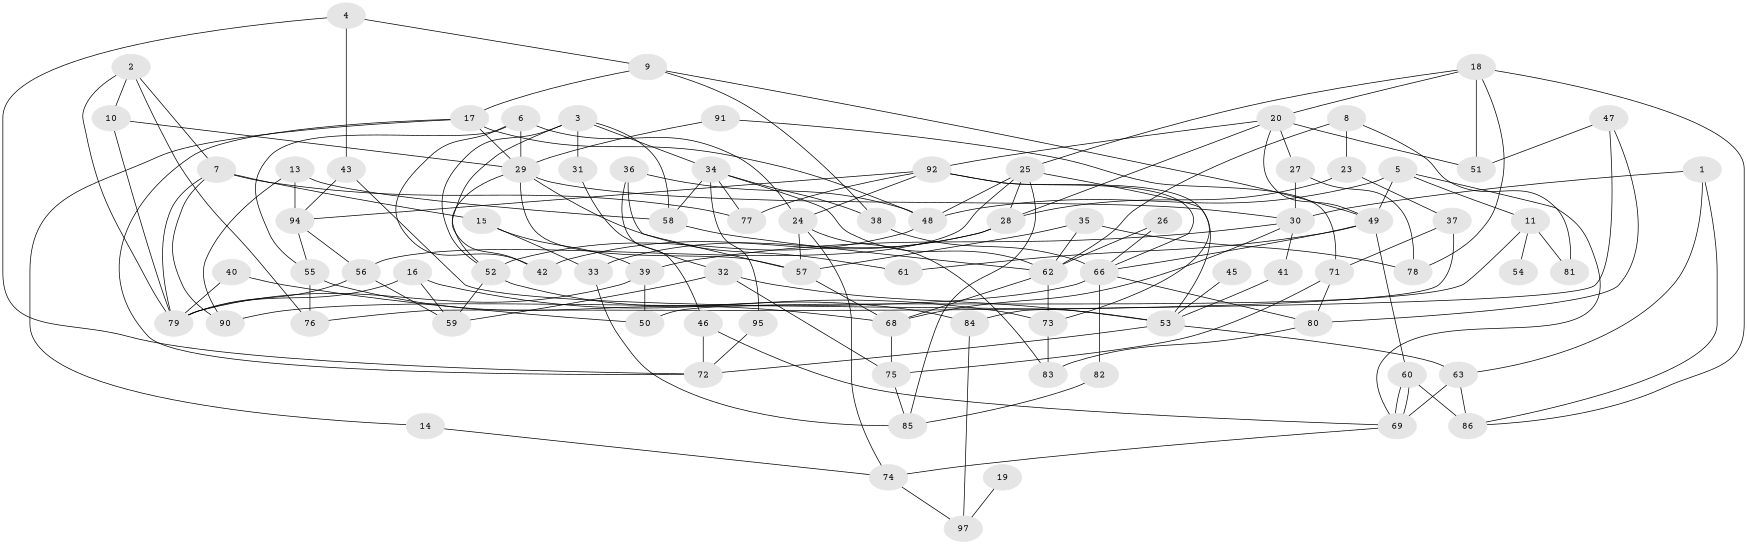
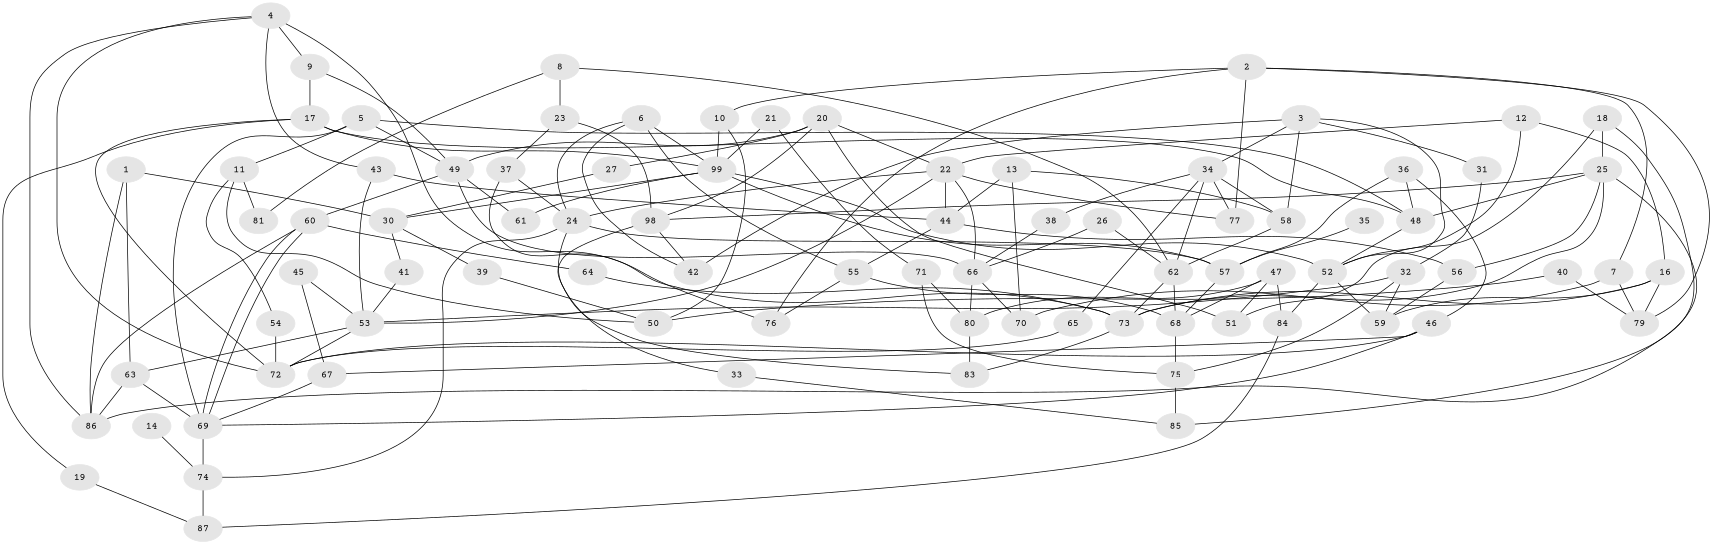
(1376, 92) -> none
(720, 118) -> (771, 118)
none -> (1521, 118)
(781, 130) -> none
none -> (30, 140)
(521, 170) -> (717, 170)
(932, 170) -> (945, 170)
(482, 195) -> (1241, 144)
(140, 221) -> (739, 231)
(295, 221) -> (945, 221)
(482, 221) -> none
(1006, 221) -> (651, 221)
(1066, 247) -> none
(1393, 247) -> (546, 201)
(31, 259) -> (9, 196)
none -> (588, 272)
(1413, 272) -> none
(1108, 289) -> (1212, 305)
(268, 298) -> none
(409, 298) -> none
none -> (736, 298)
(225, 323) -> (1021, 323)
(758, 323) -> (1073, 323)
none -> (276, 349)
none -> (327, 375)
(1099, 375) -> none
(963, 529) -> (203, 529)
